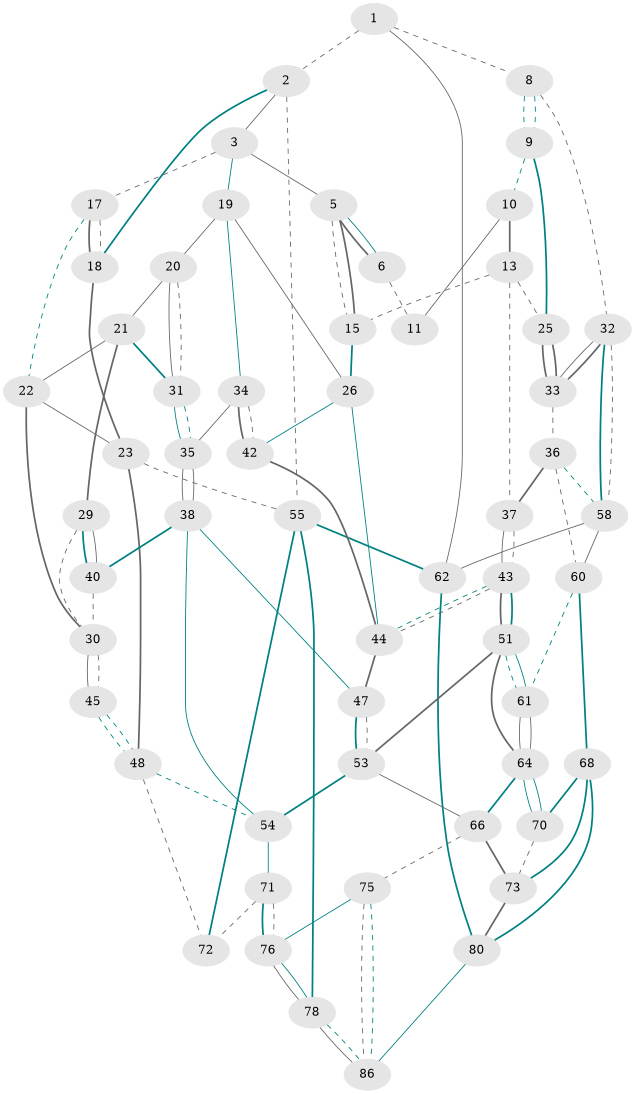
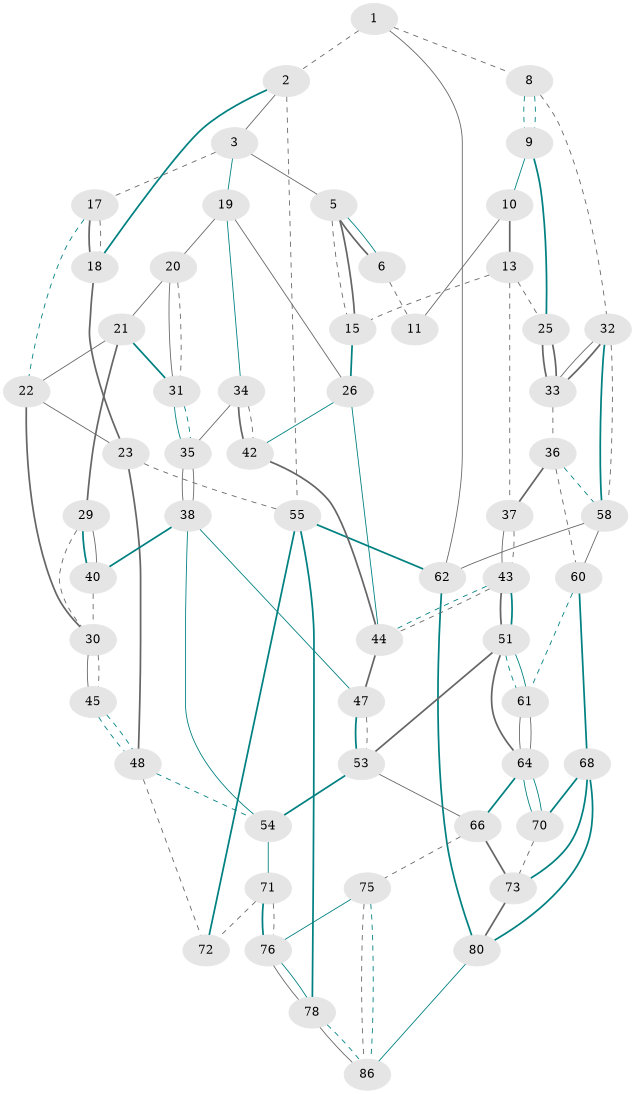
(520, 174) -> (520, 174)
